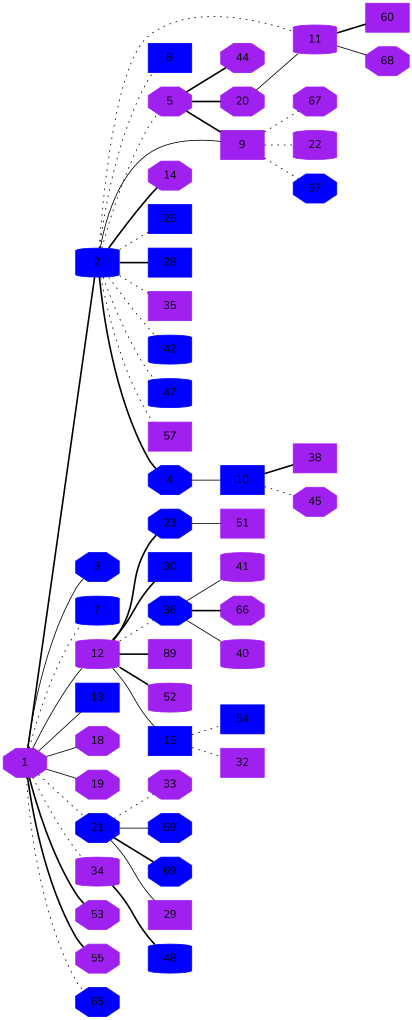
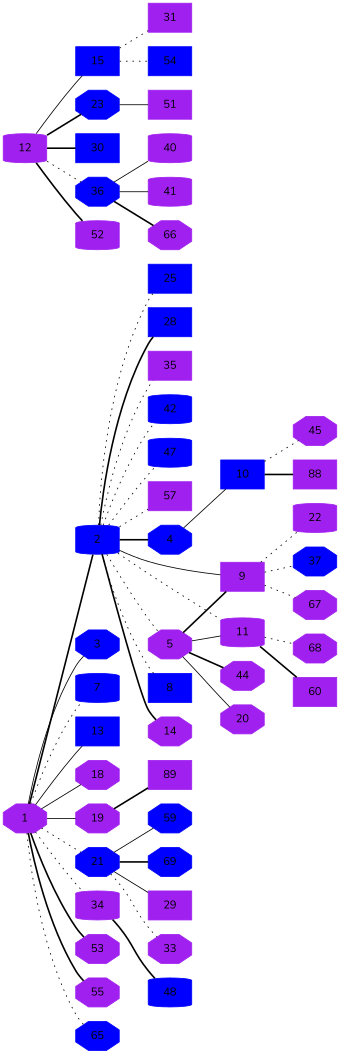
(352, 50) -> (279, 640)
(277, 72) -> (206, 638)
(206, 102) -> (206, 682)
(315, 458) -> (315, 474)
(134, 654) -> (131, 798)
(55, 707) -> none
(242, 763) -> (170, 18)
